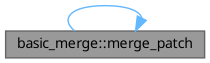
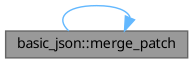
(105, 44) -> (97, 44)
